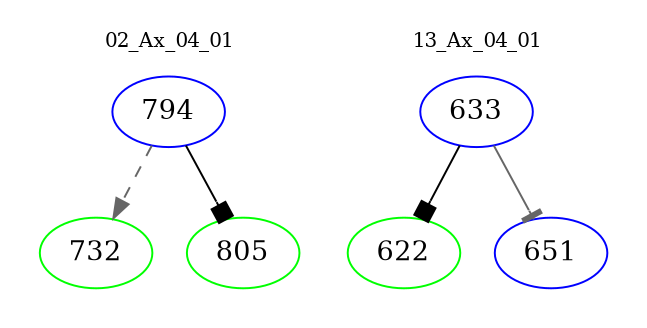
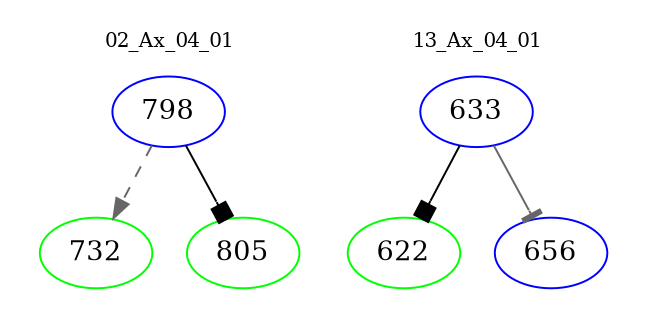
(169, 112) -> (169, 112)
(551, 253) -> (551, 253)
